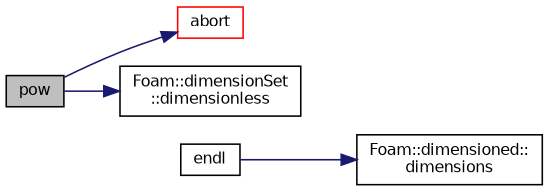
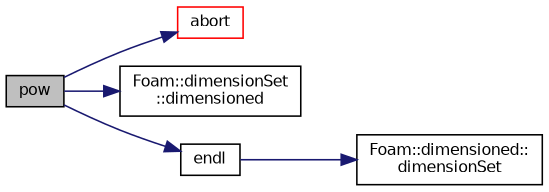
(210, 91) -> (210, 91)
none -> (114, 128)
(450, 160) -> (450, 160)
